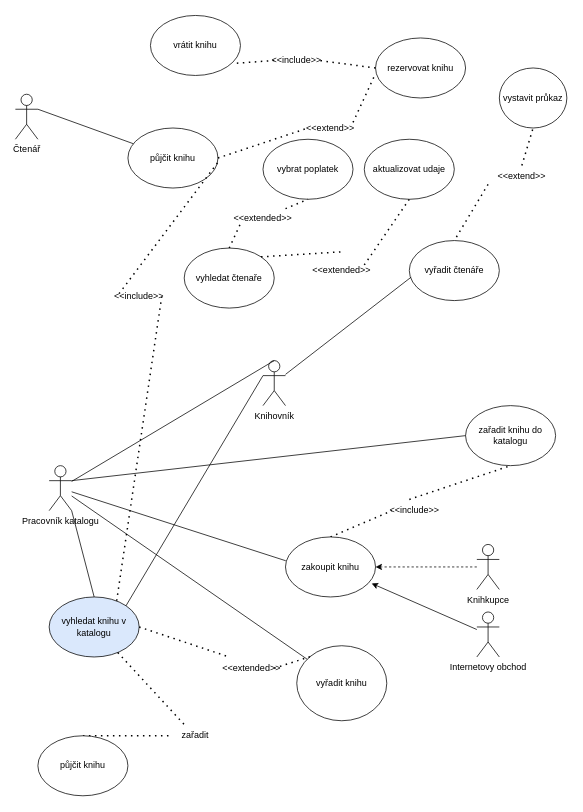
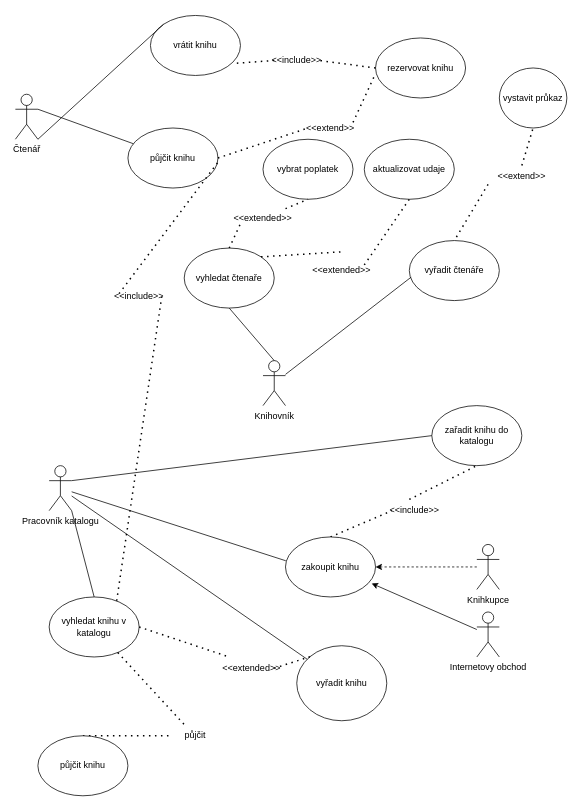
none -> (97, 85)
(176, 419) -> (252, 335)
(510, 435) -> (477, 435)
(194, 492) -> none
(94, 627) -> (94, 627)
(195, 735) -> (195, 735)
